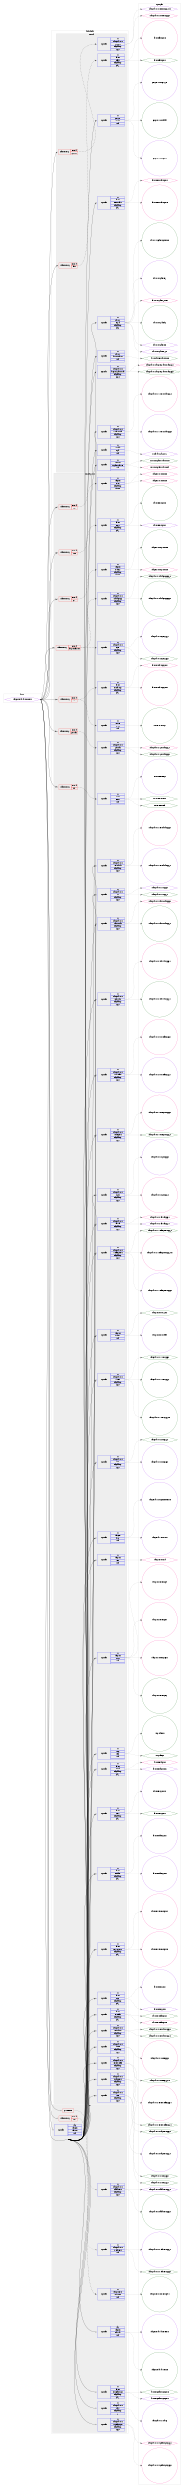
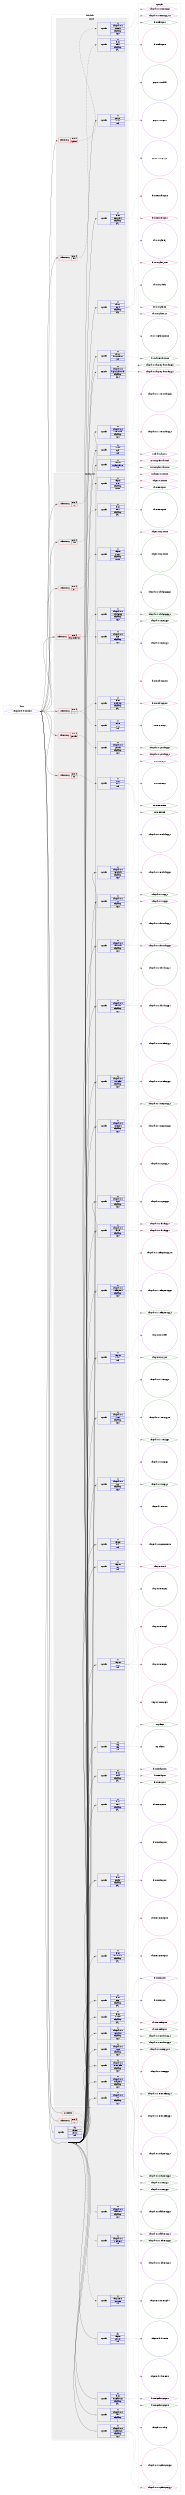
(160, 481) -> (160, 474)
none -> (160, 761)
